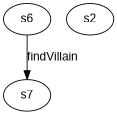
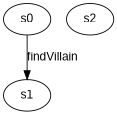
(27, 19) -> (27, 19)
(27, 95) -> (27, 95)
